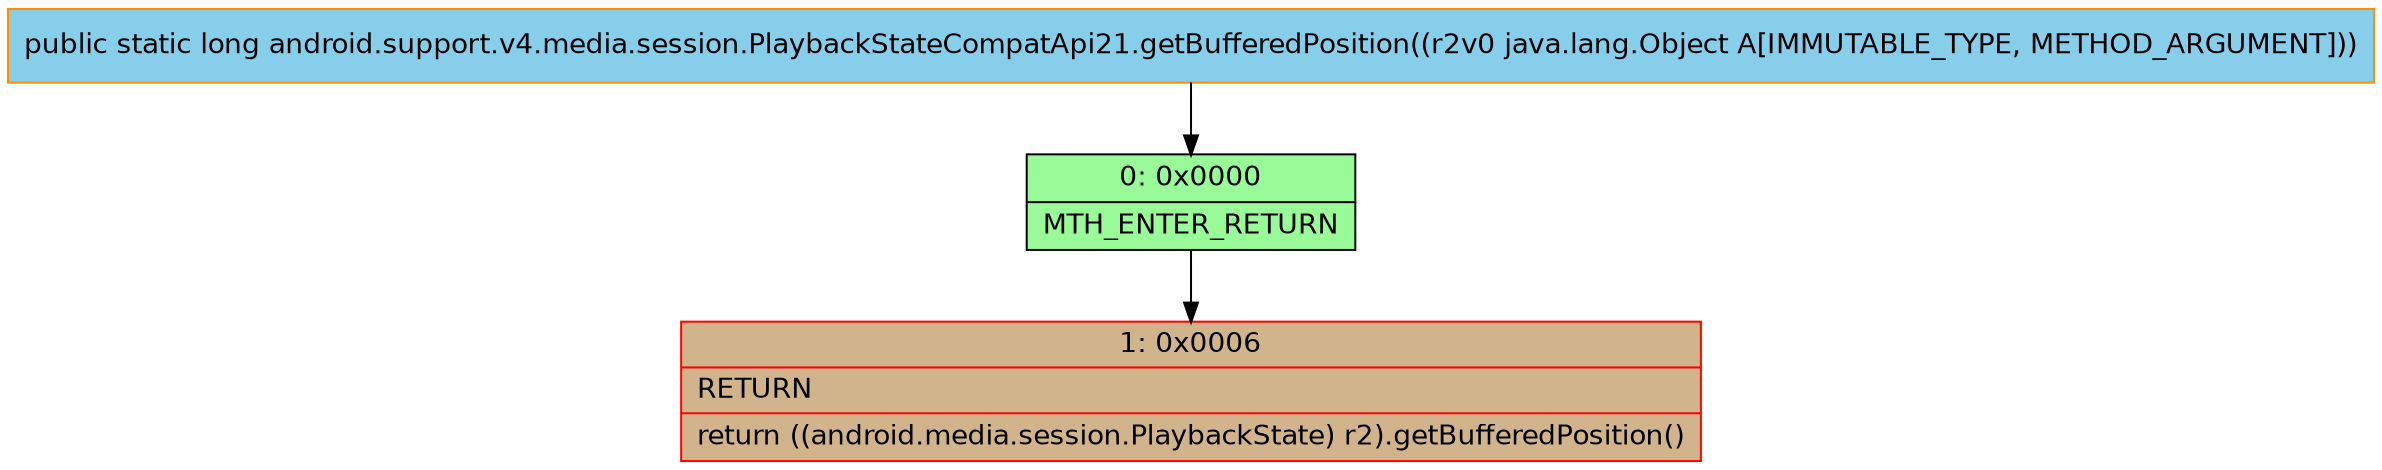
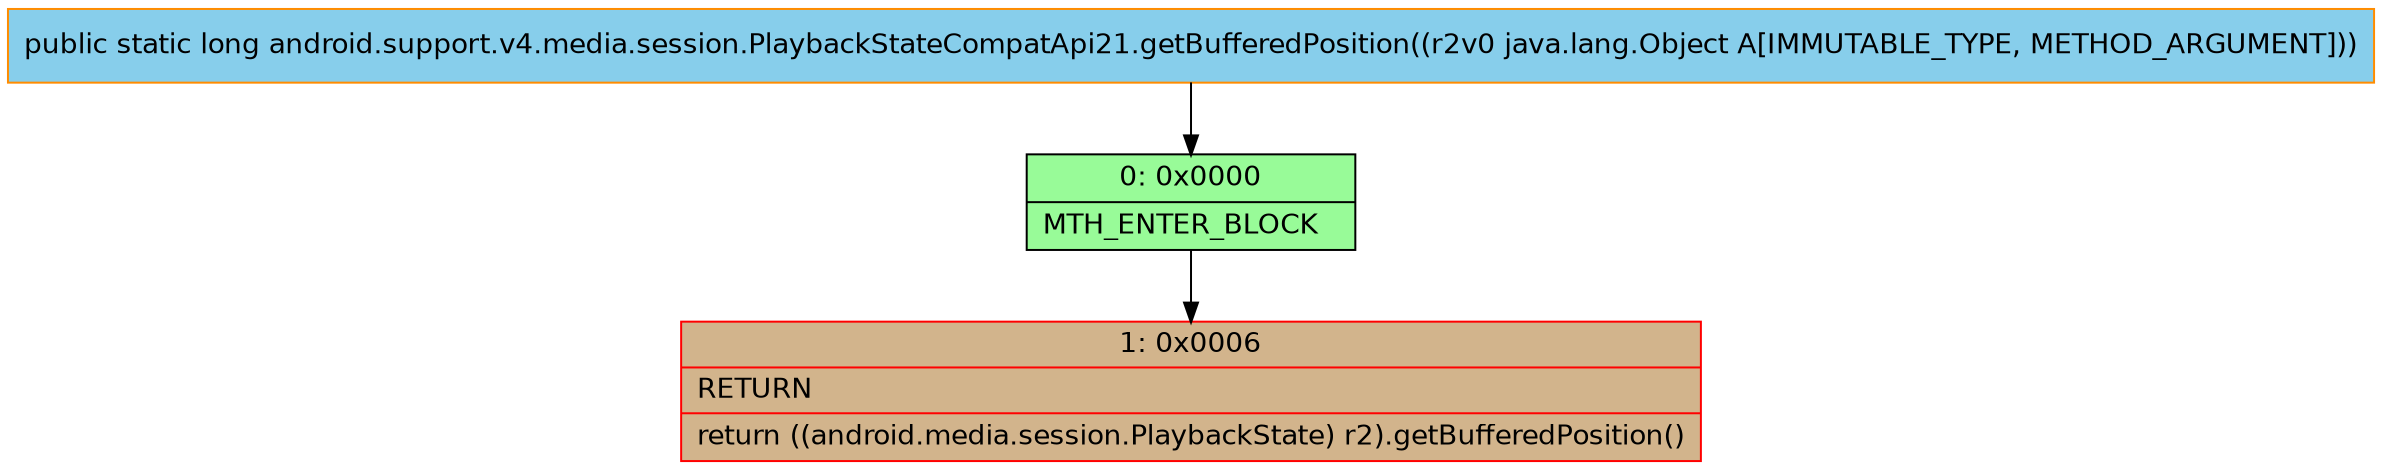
(1191, 225) -> (1181, 225)
